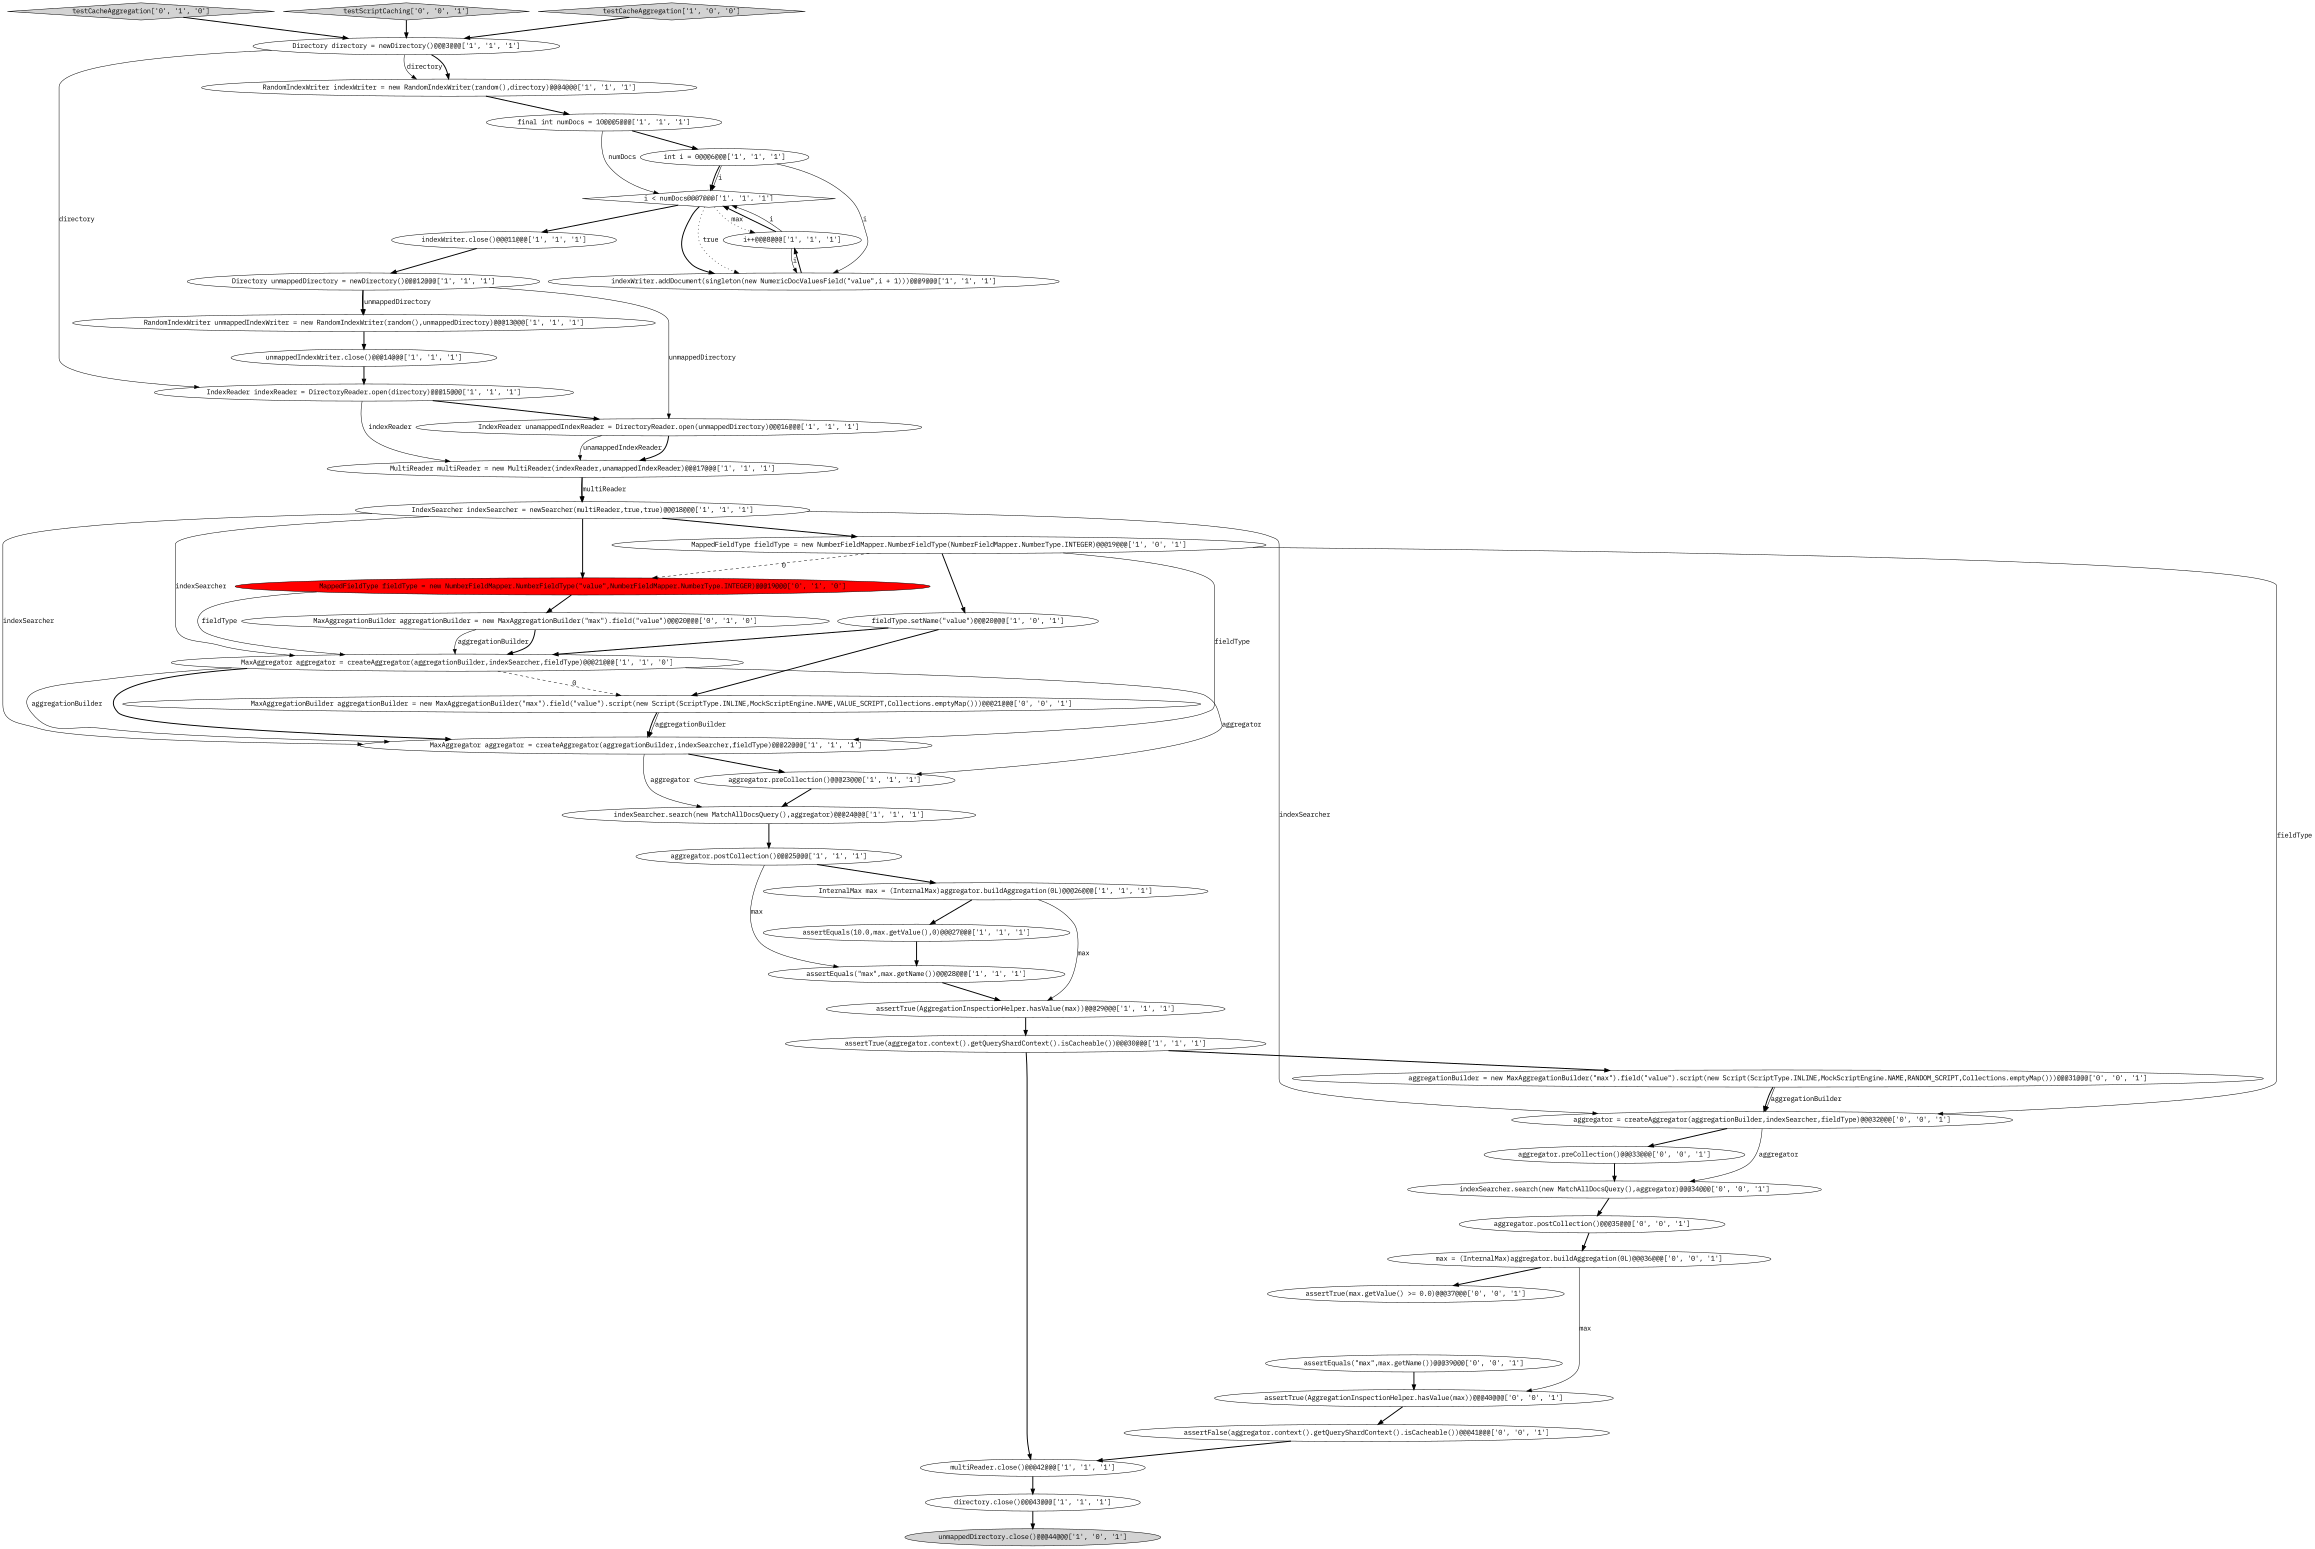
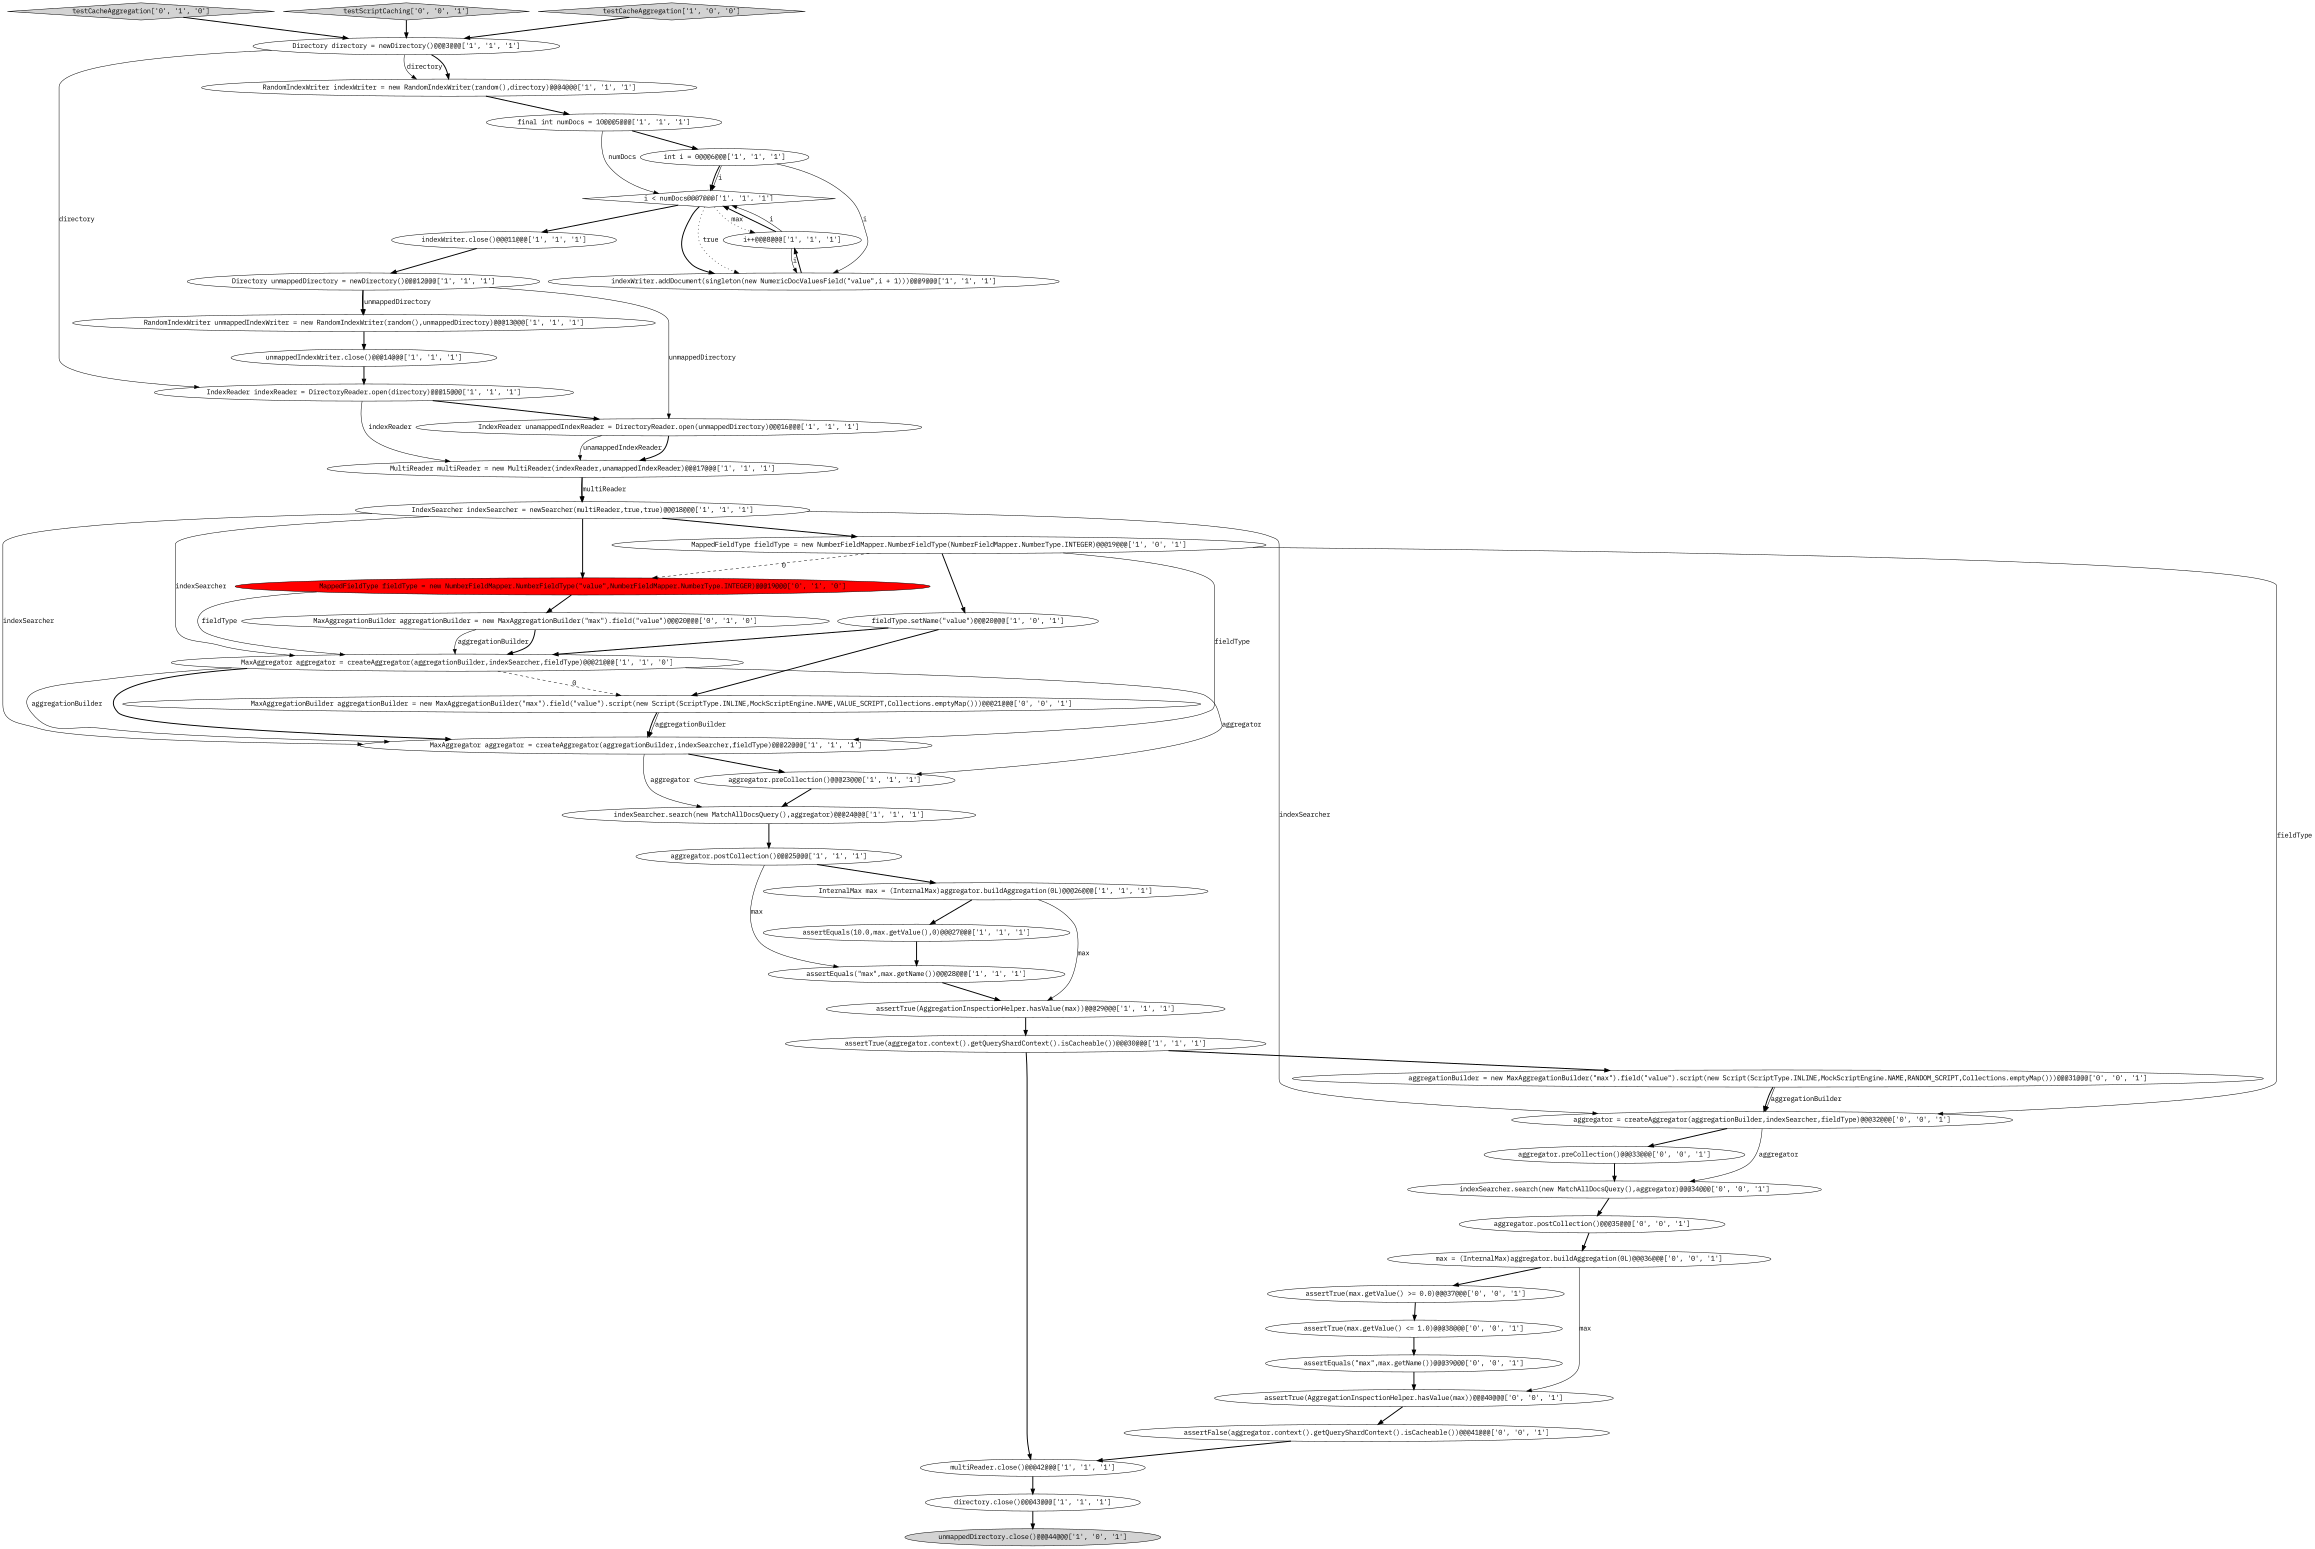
none -> (1414, 1329)
